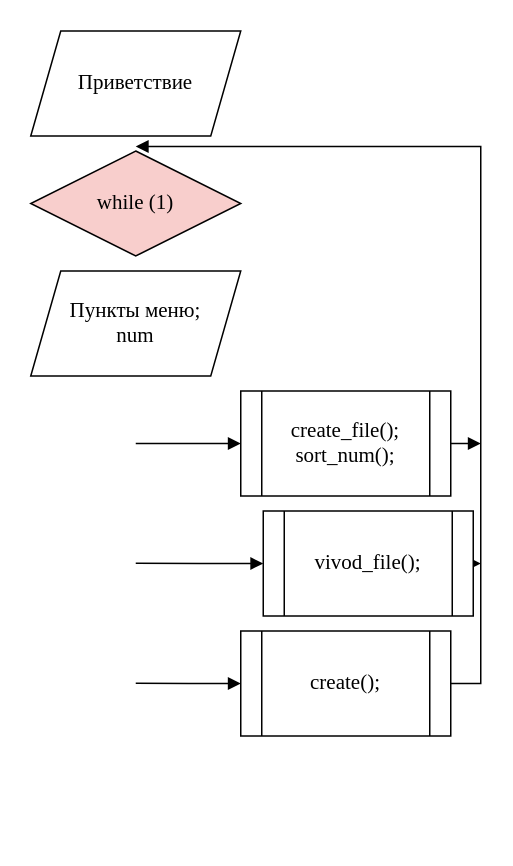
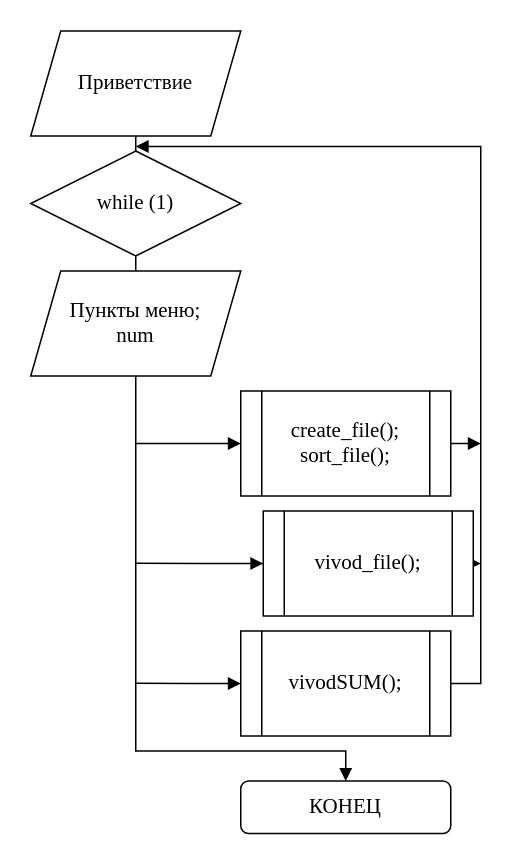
none -> (136, 143)
(136, 203) -> (136, 203)
none -> (136, 263)
(346, 443) -> (346, 443)
none -> (136, 677)
(346, 683) -> (346, 683)
none -> (346, 807)
